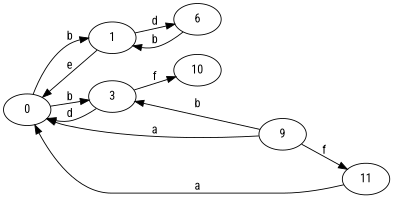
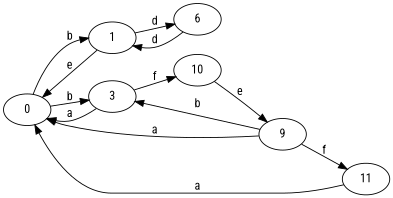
(155, 40) -> (155, 40)
none -> (238, 98)
(70, 114) -> (70, 114)
